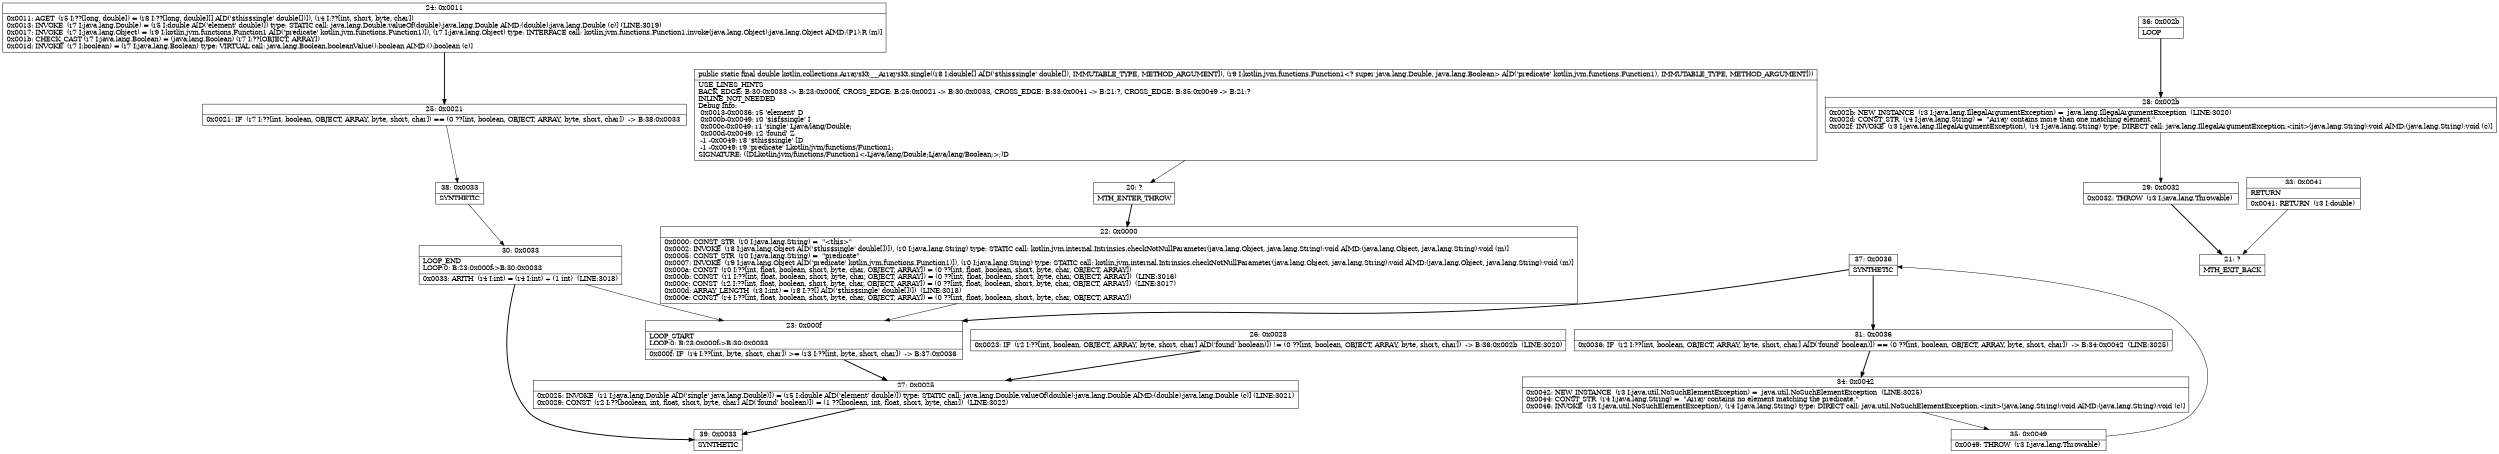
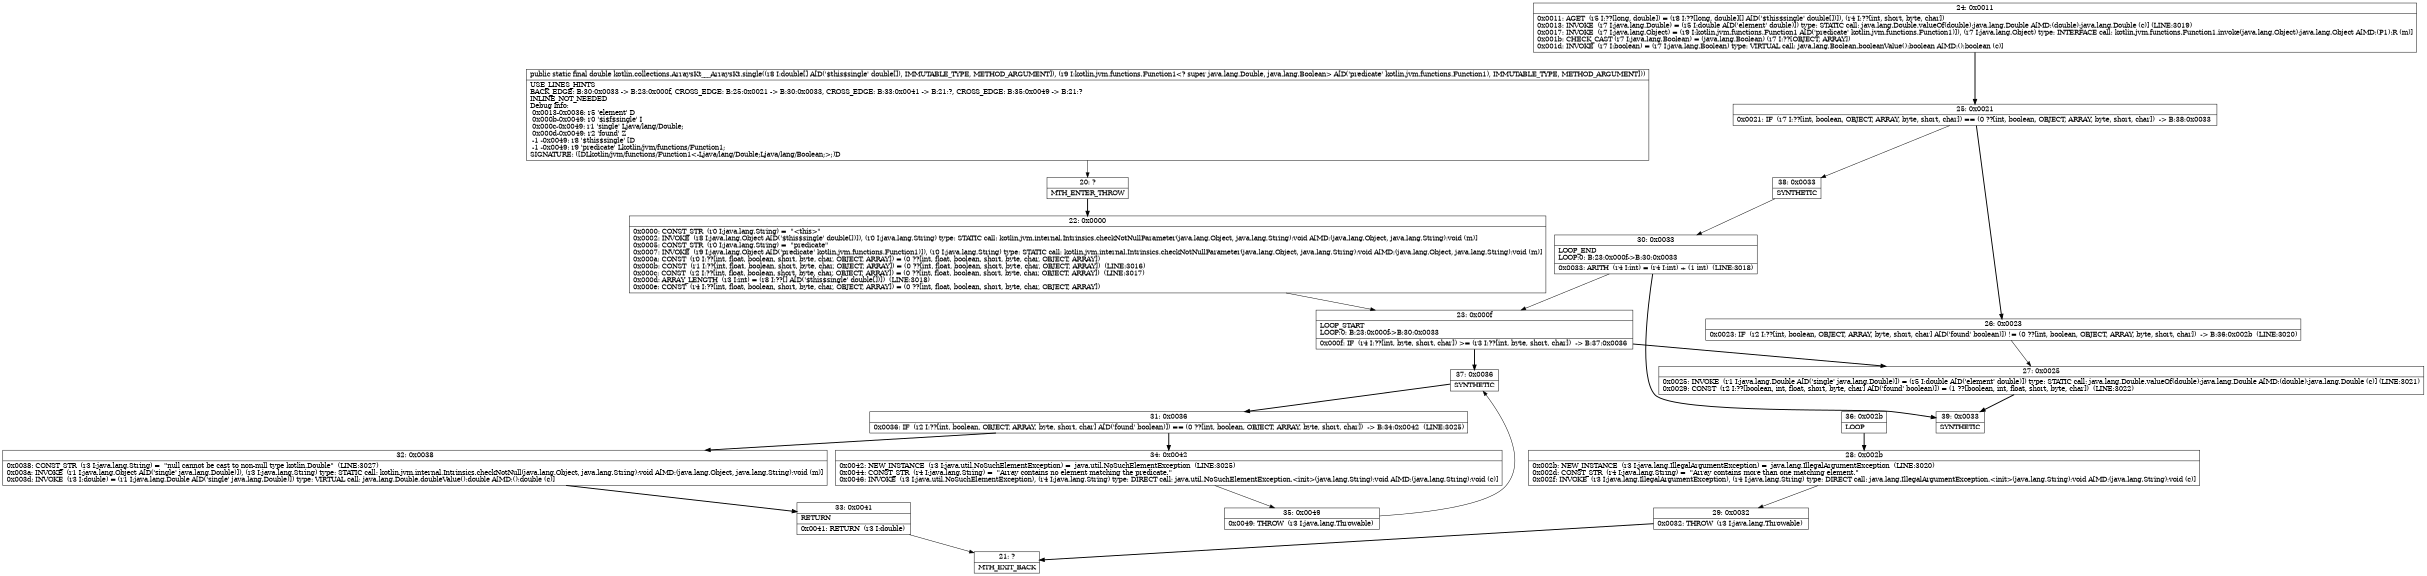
none -> (1989, 220)
(1409, 313) -> (1474, 357)
(1106, 365) -> (2020, 351)
none -> (415, 468)
